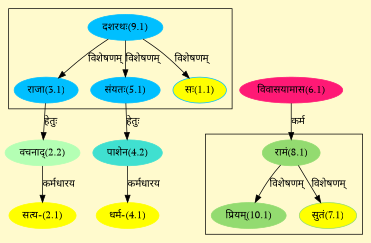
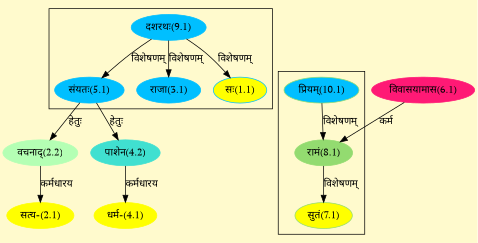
(45, 118) -> (67, 119)
(269, 180) -> (322, 118)
(249, 216) -> (321, 90)
